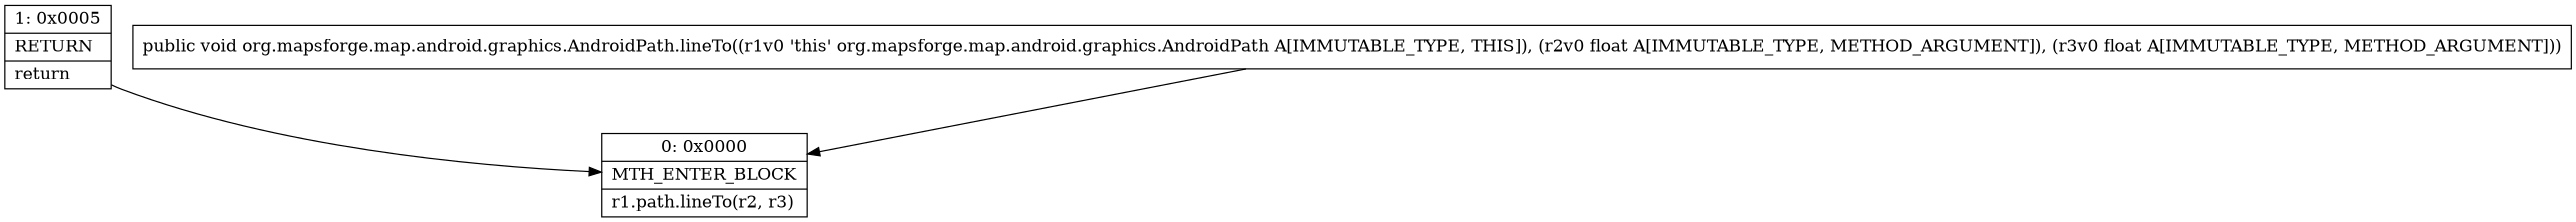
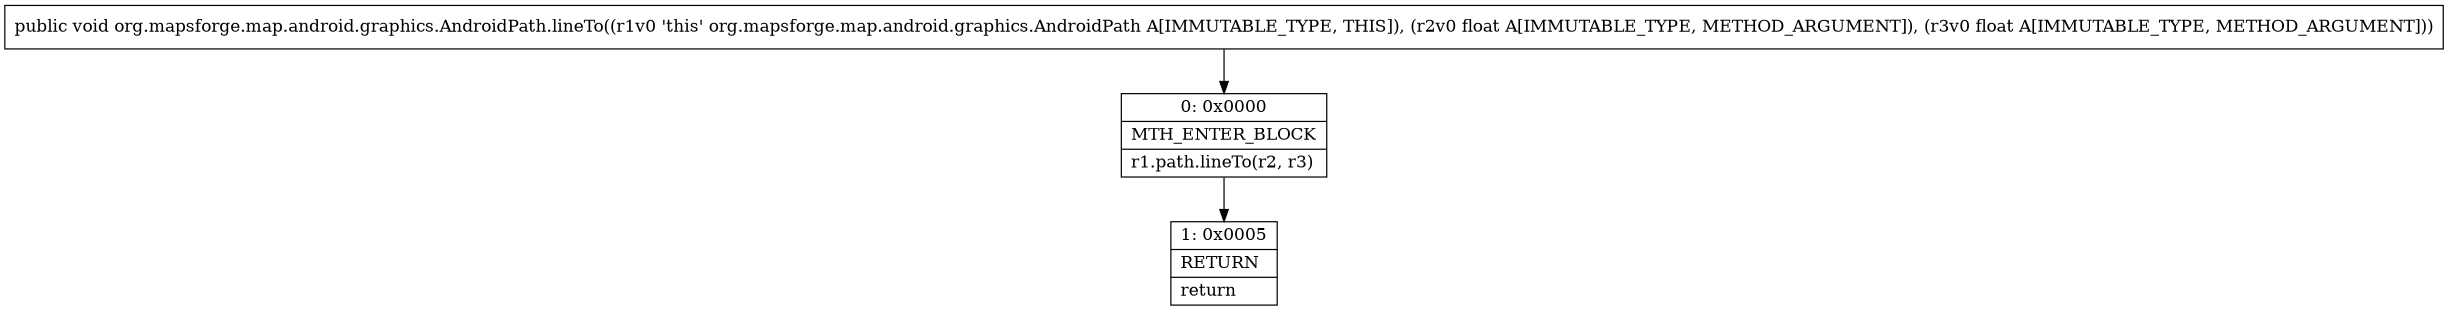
(347, 146) -> (1224, 193)
